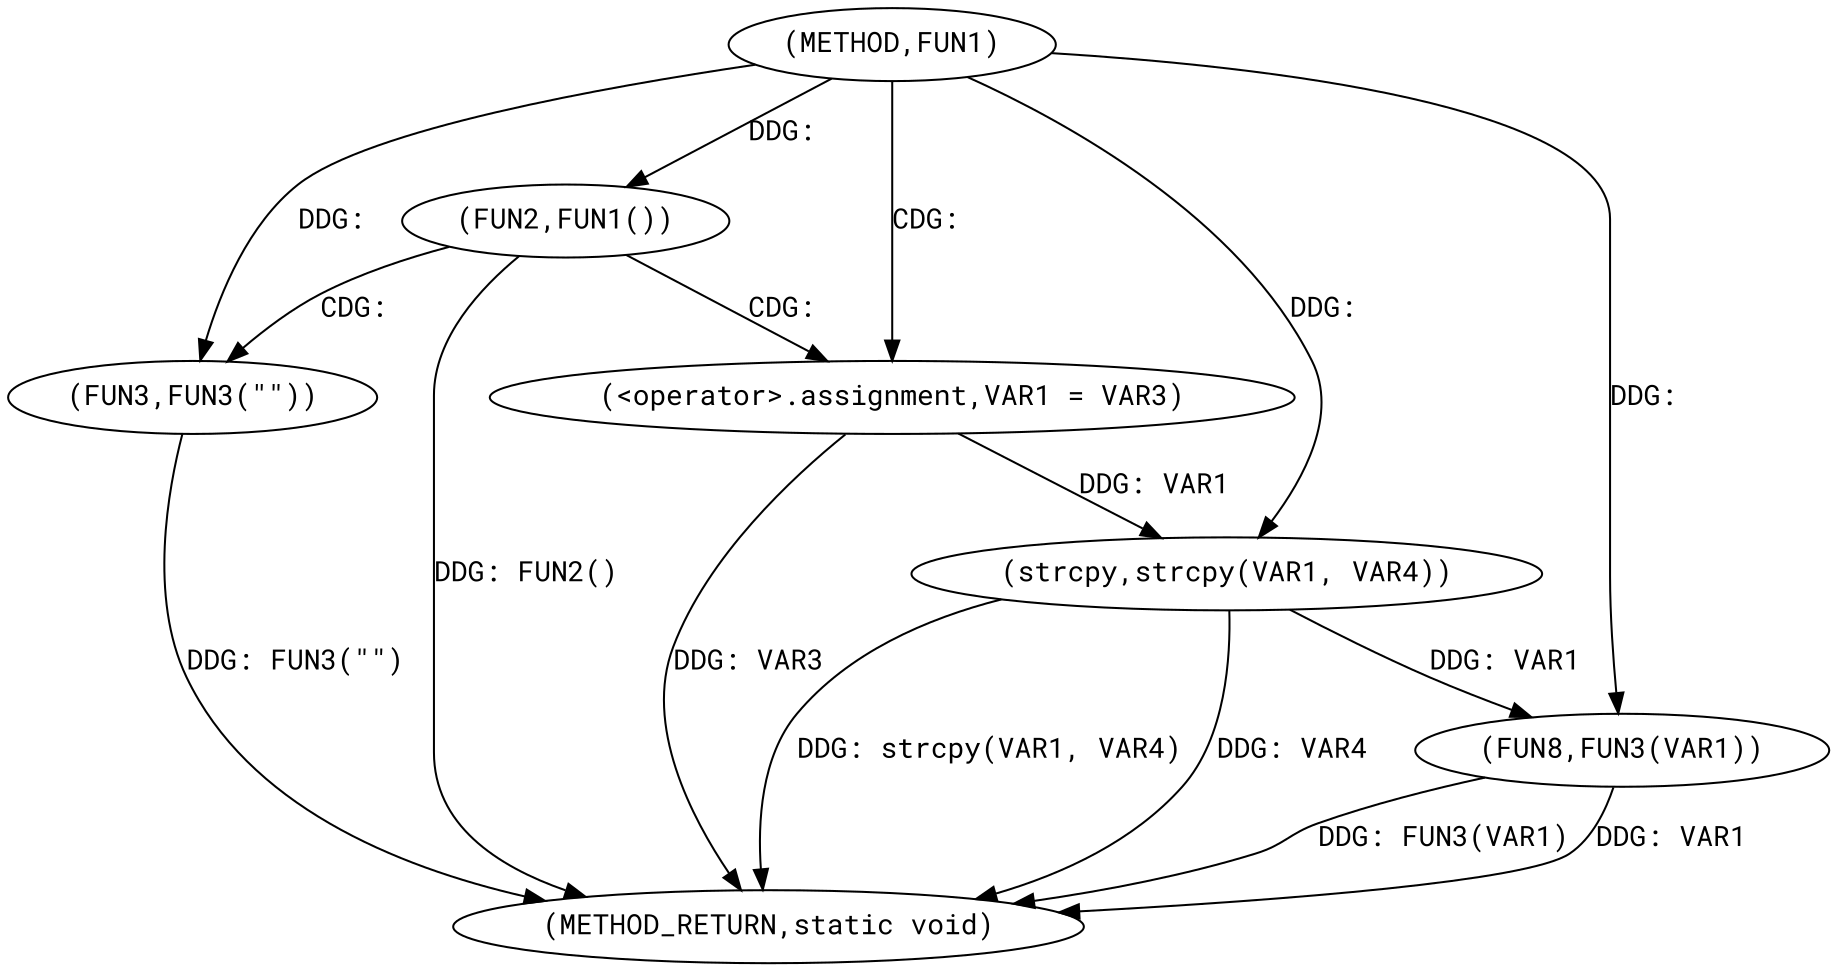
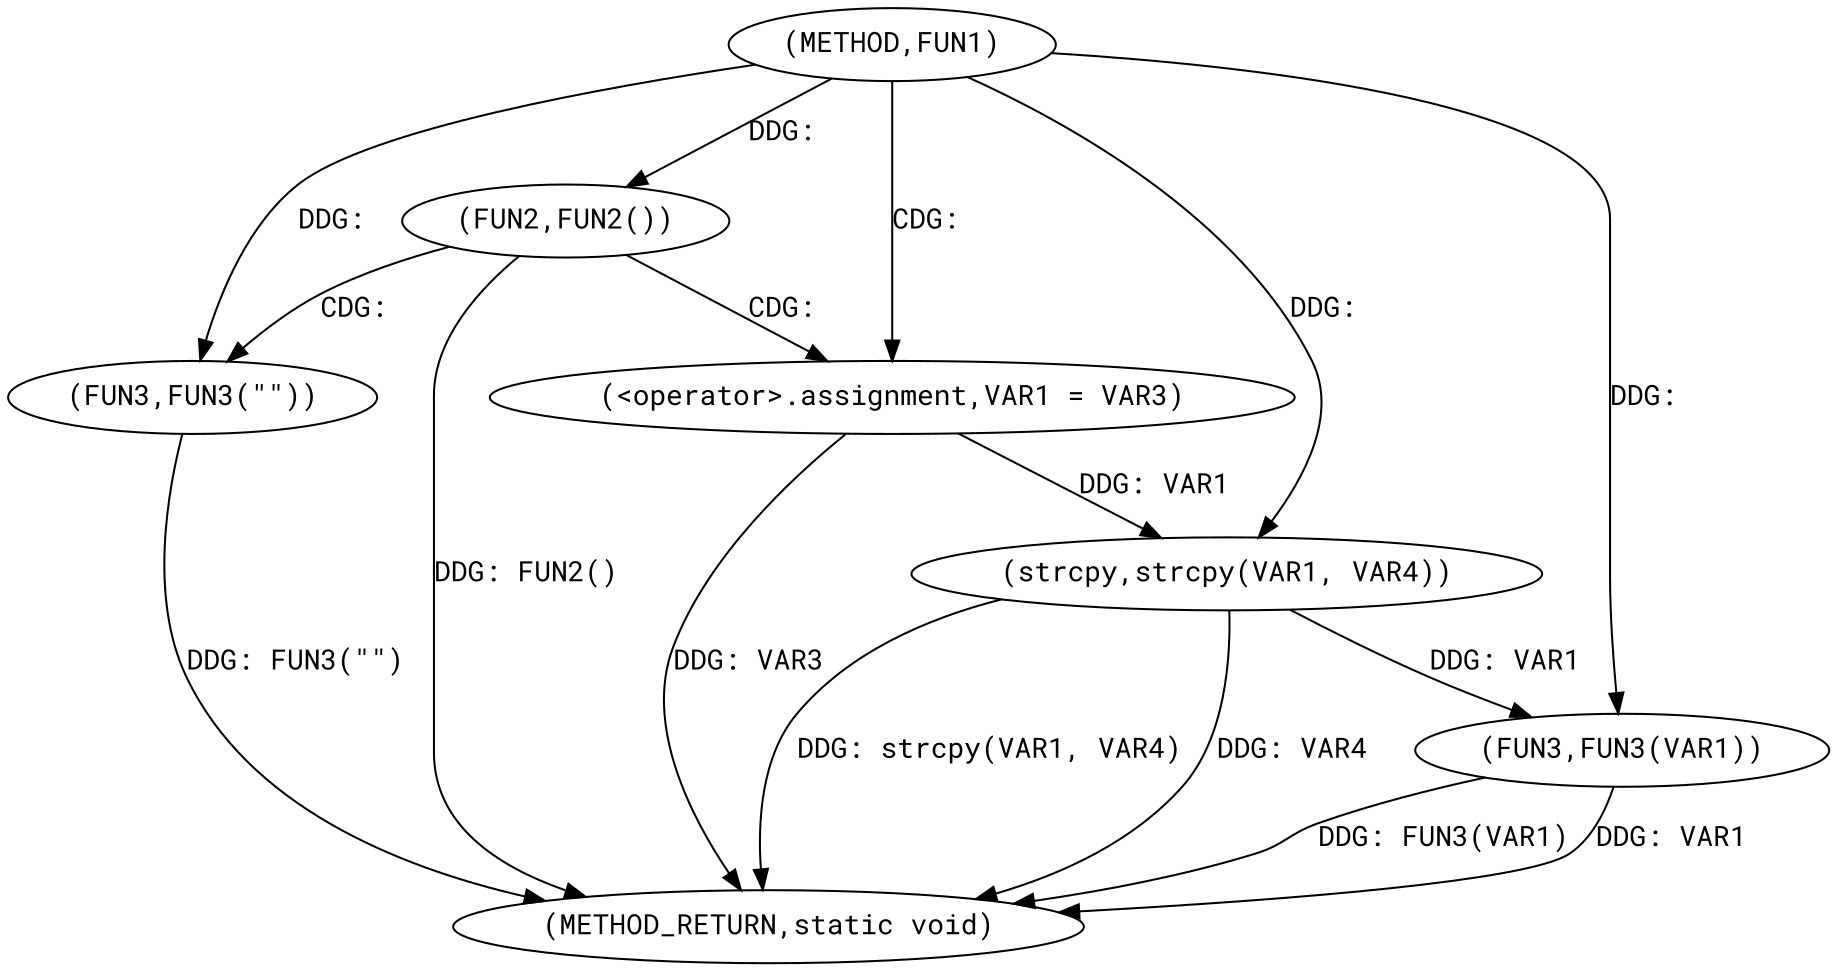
(566, 221) -> (566, 221)
(1622, 750) -> (1622, 750)
